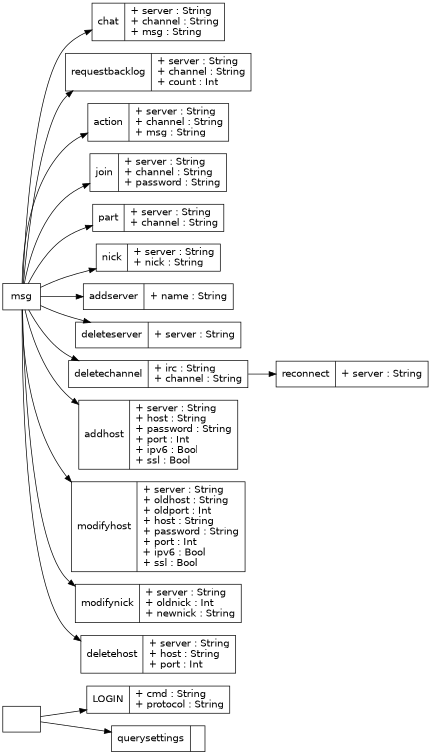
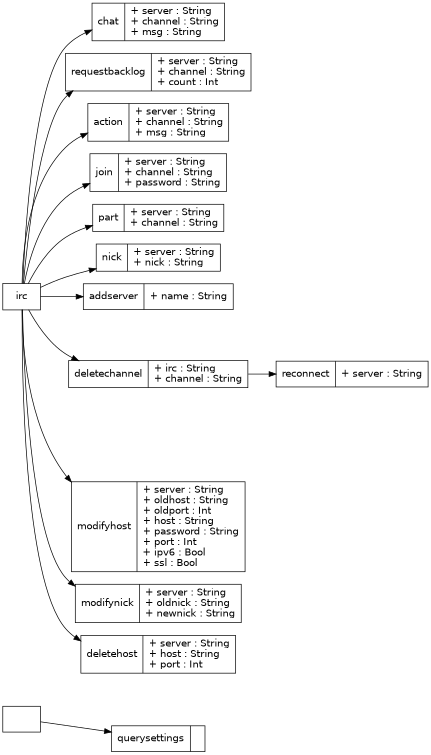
(22, 297) -> (22, 297)
(158, 335) -> none
(158, 435) -> none
(180, 603) -> (188, 603)
(158, 700) -> none
